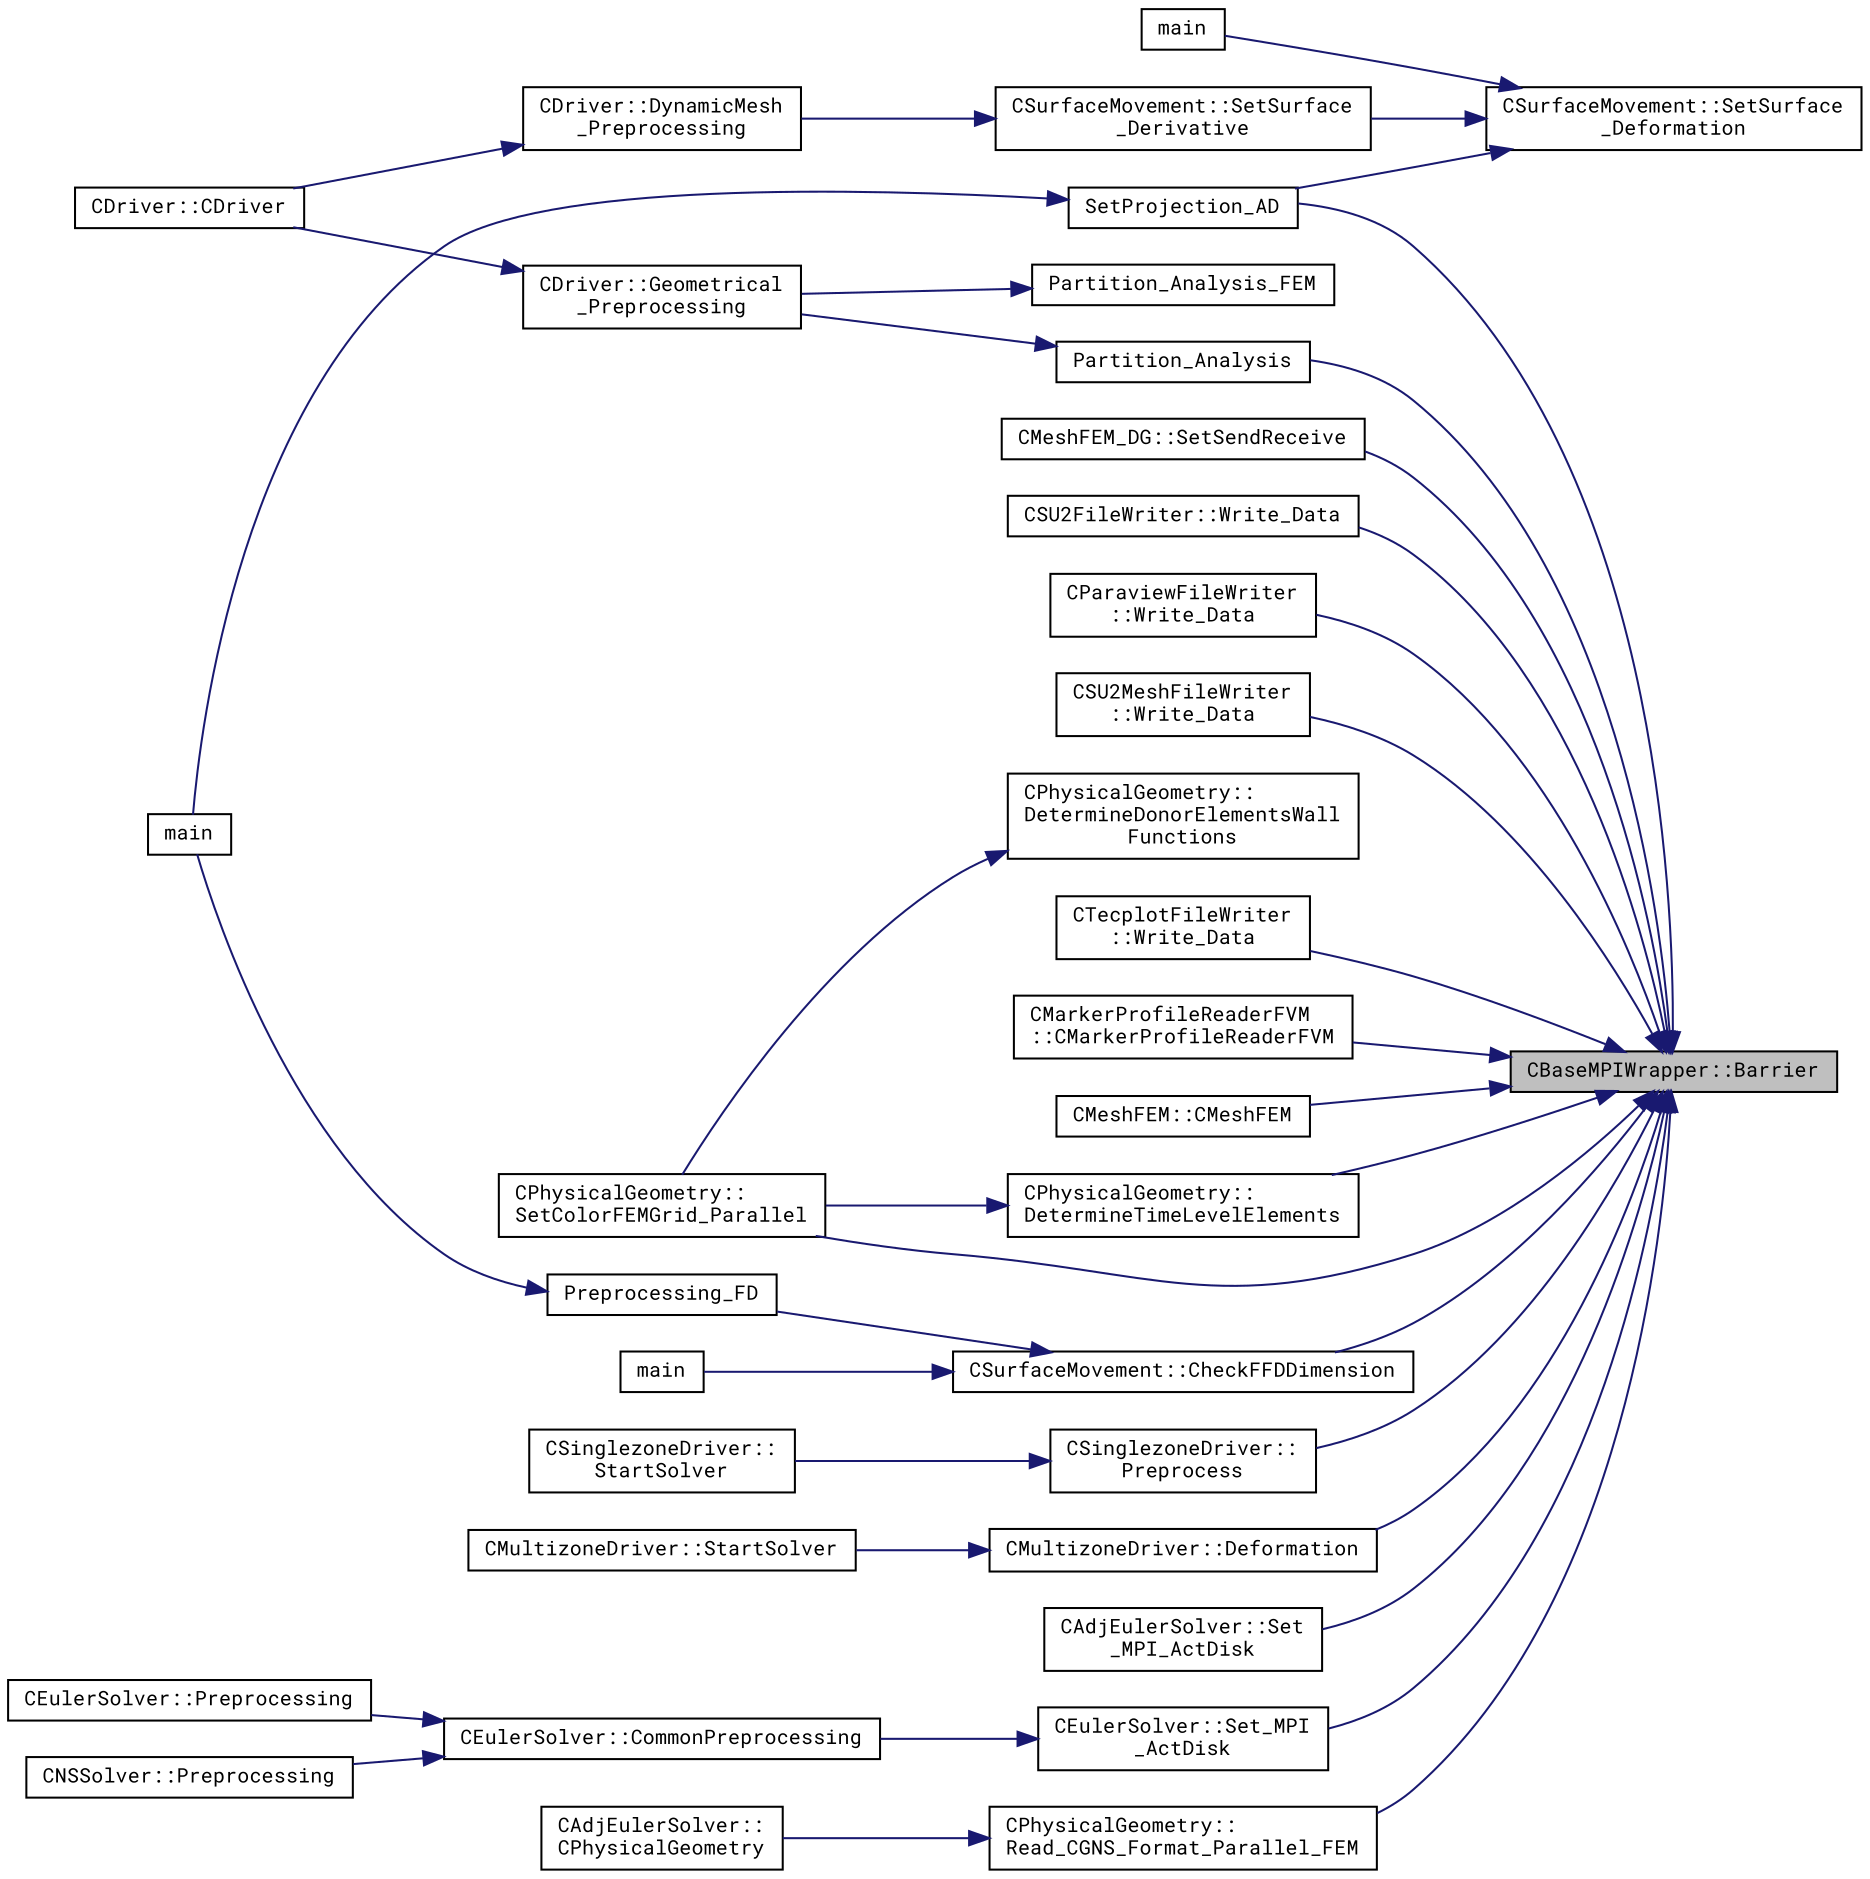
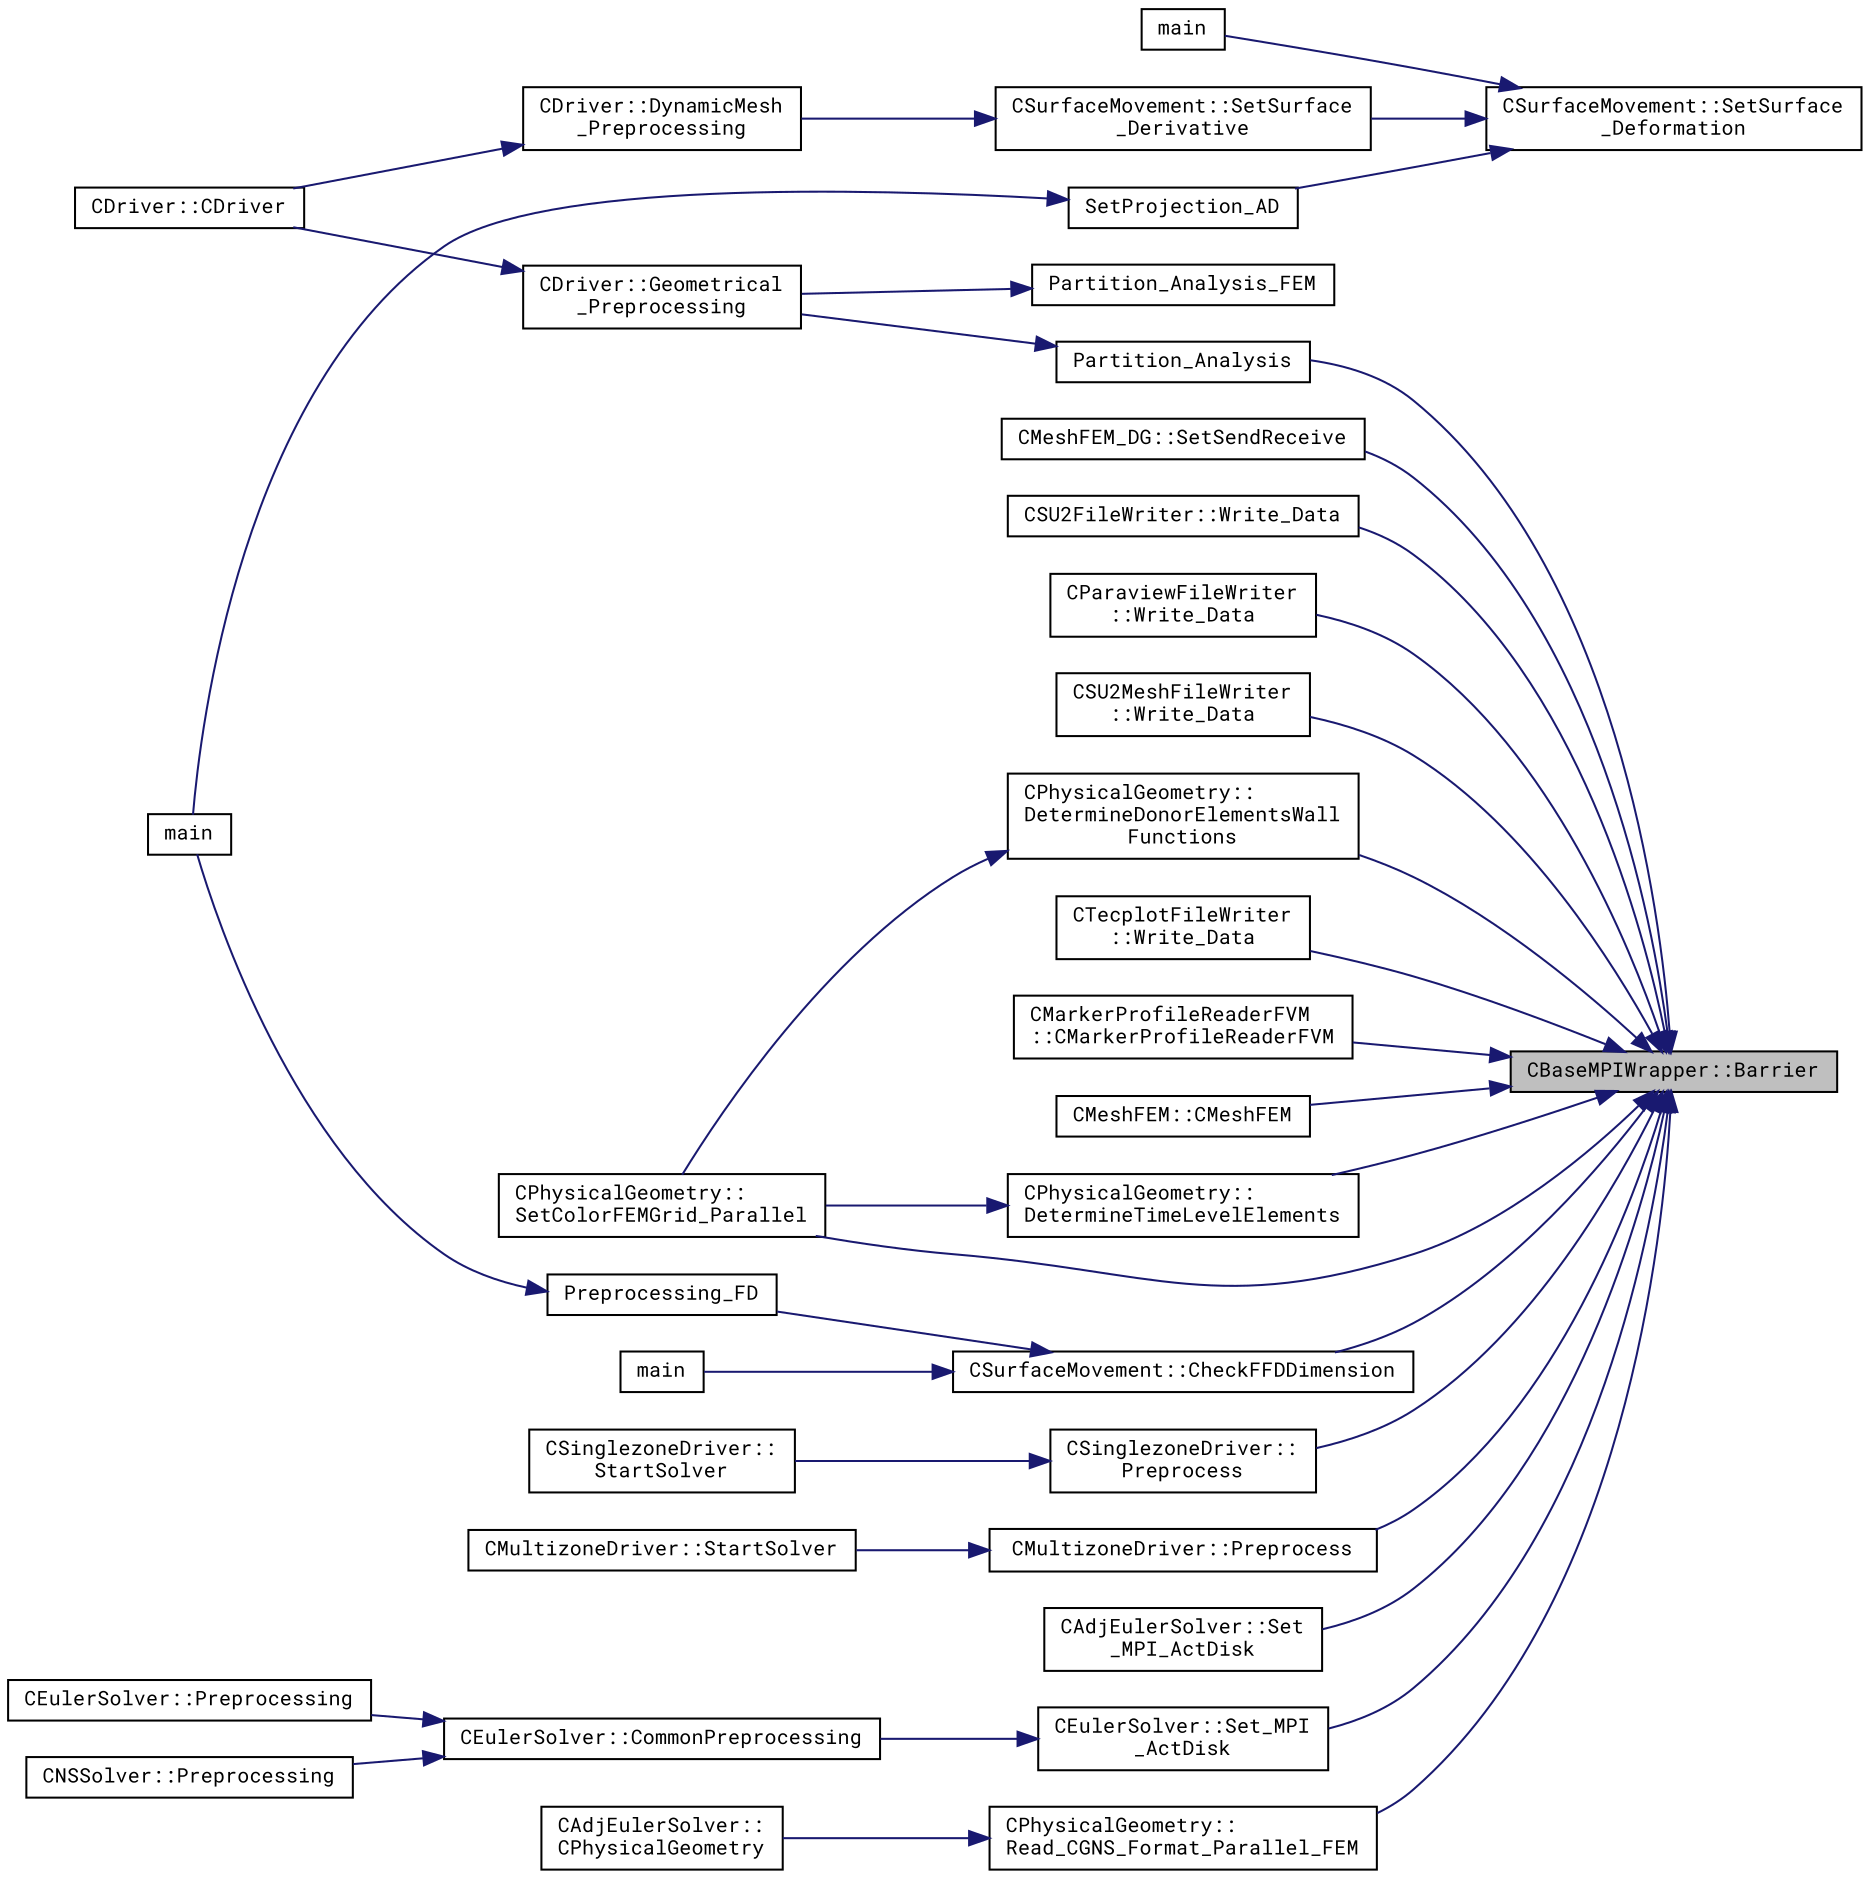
(1602, 551) -> (1507, 933)
(1183, 1550) -> (1183, 1550)
